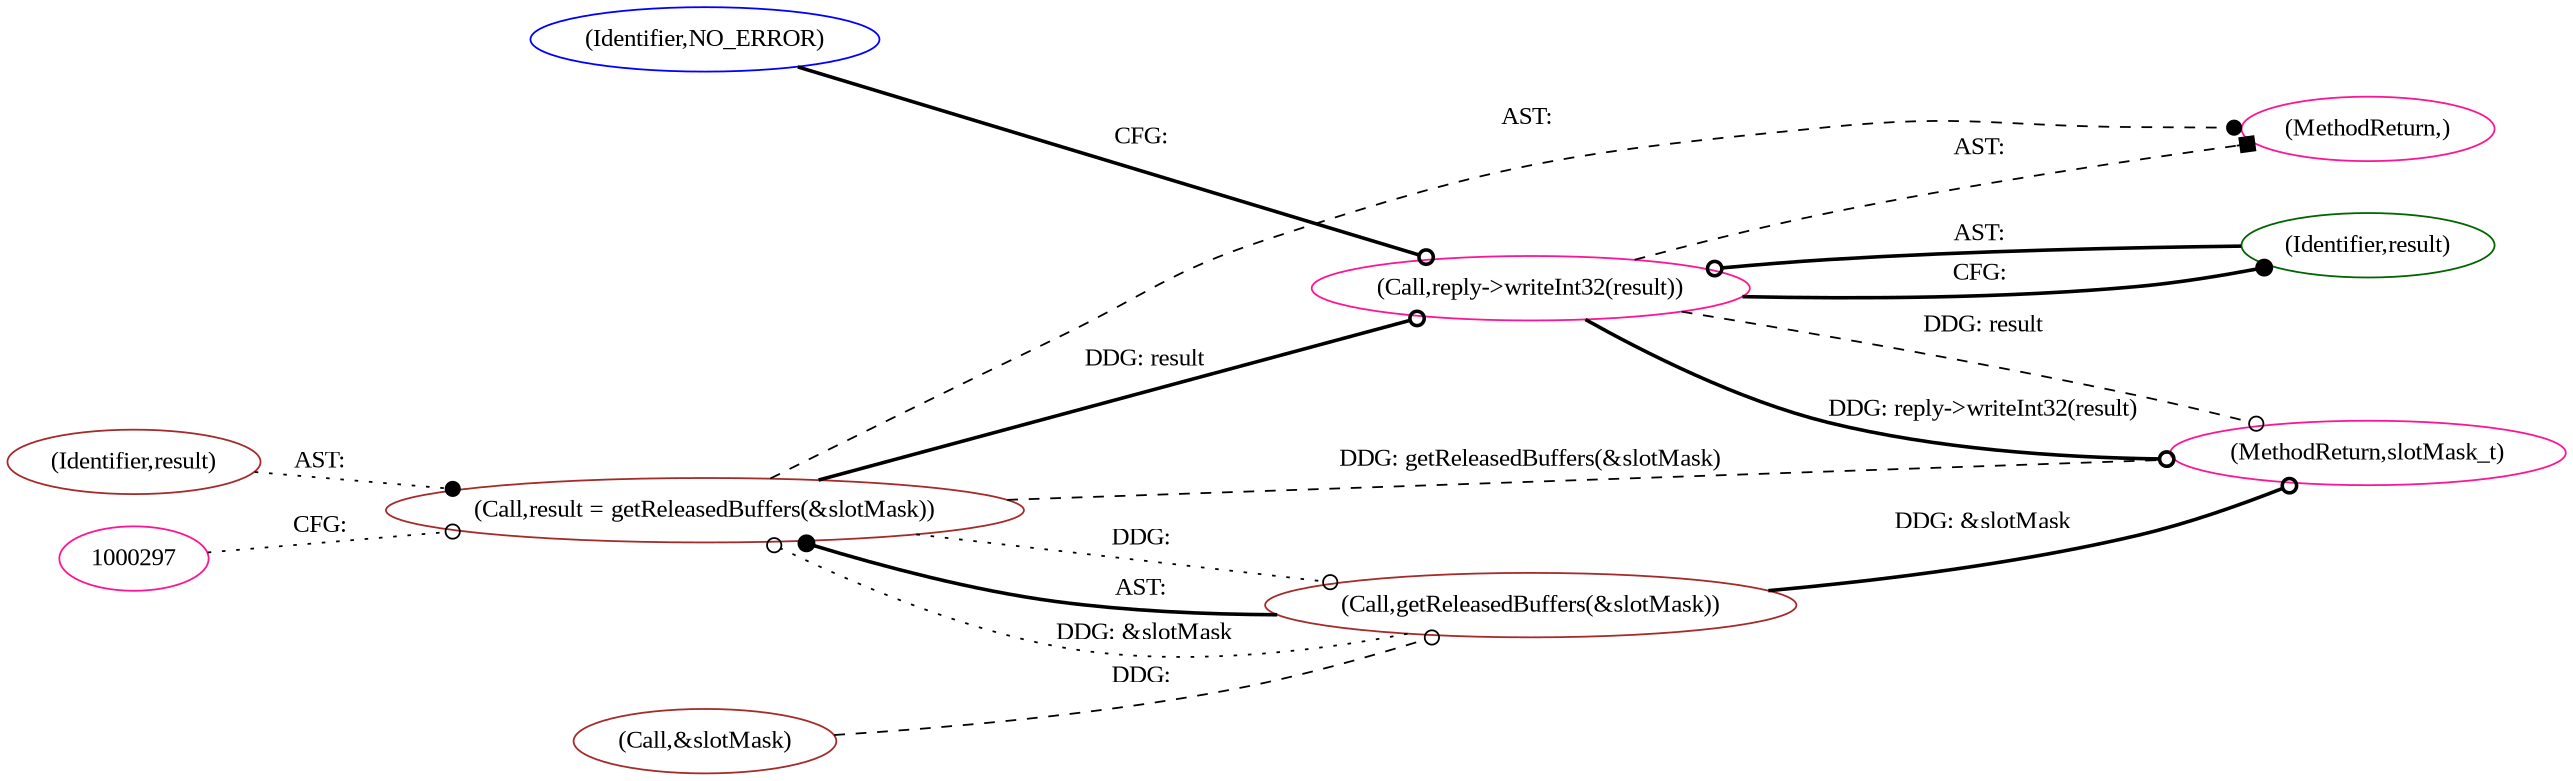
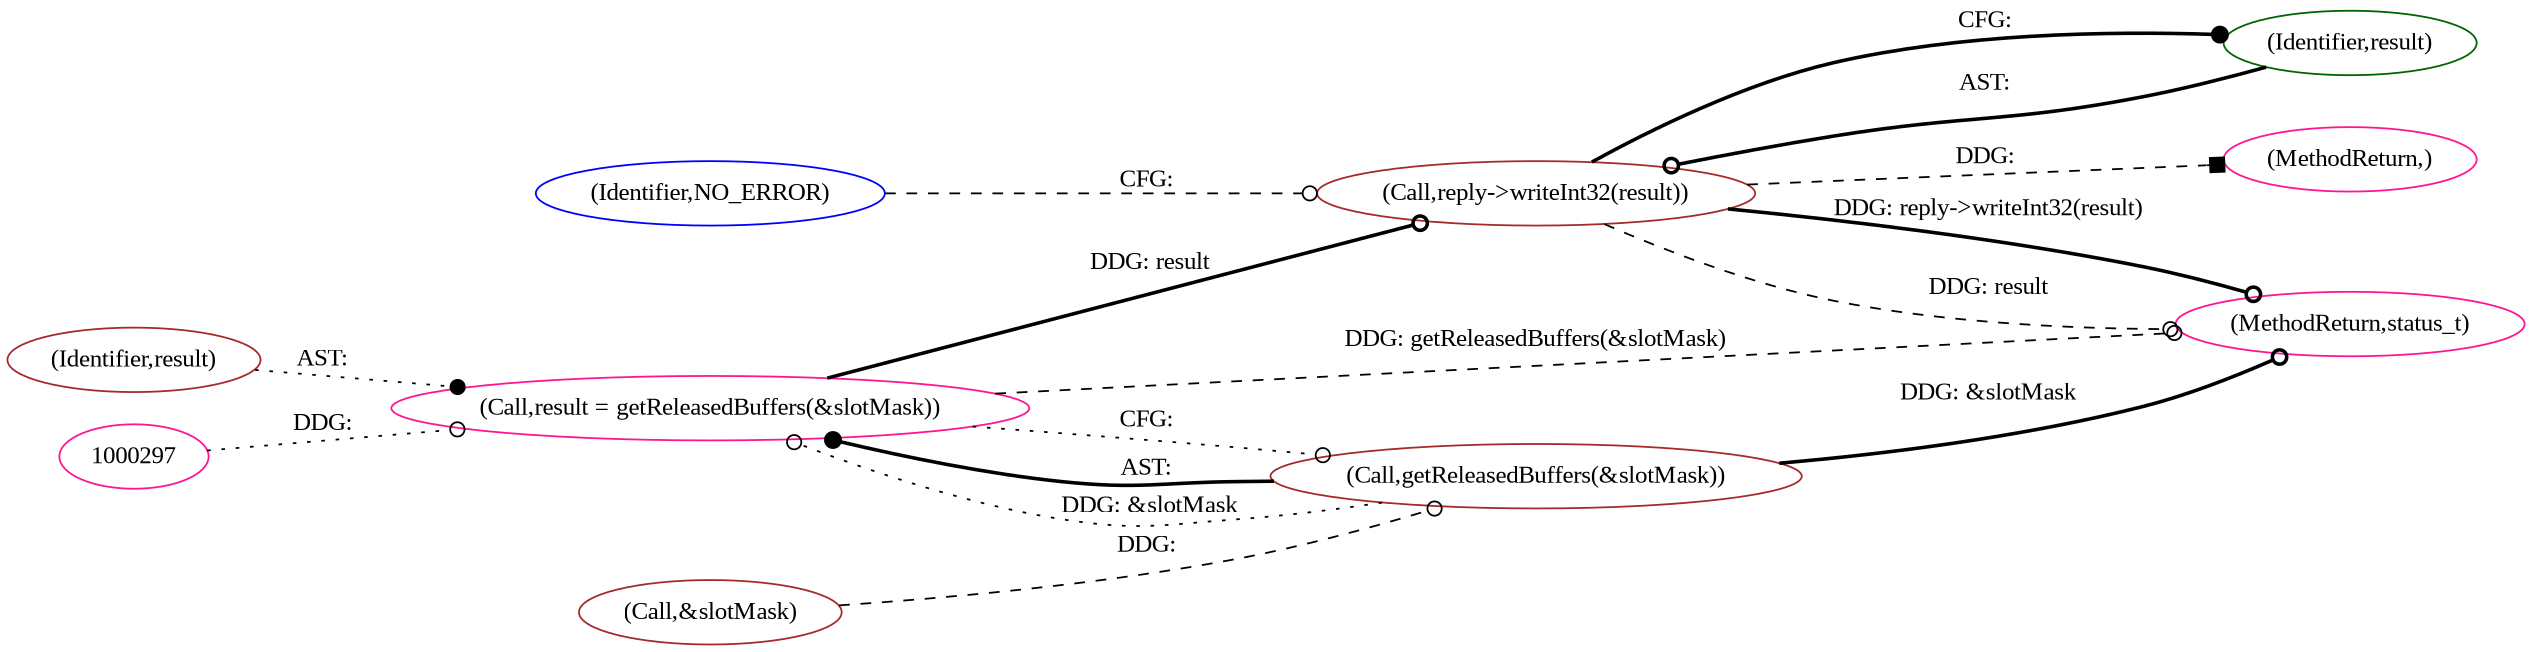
(1983, 148) -> (1988, 157)
(1108, 161) -> (1094, 193)
(1469, 179) -> none
(1531, 288) -> (1536, 193)
(2368, 453) -> (2350, 324)
(705, 510) -> (710, 408)
(323, 525) -> (326, 423)
(1145, 538) -> (1150, 420)
